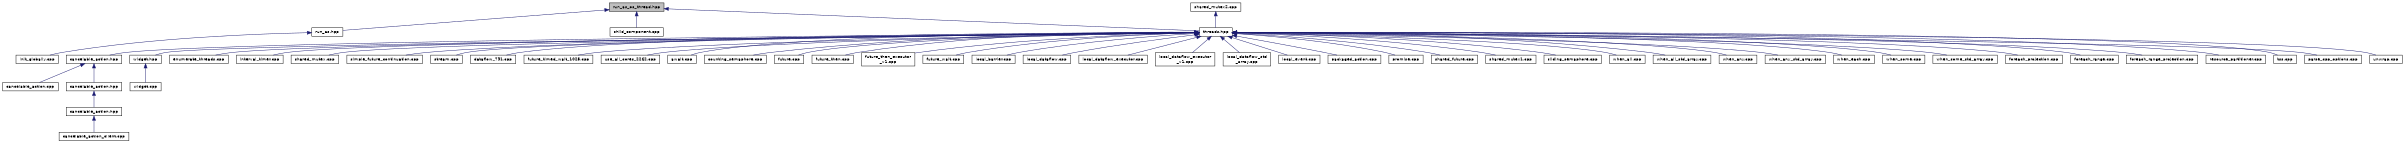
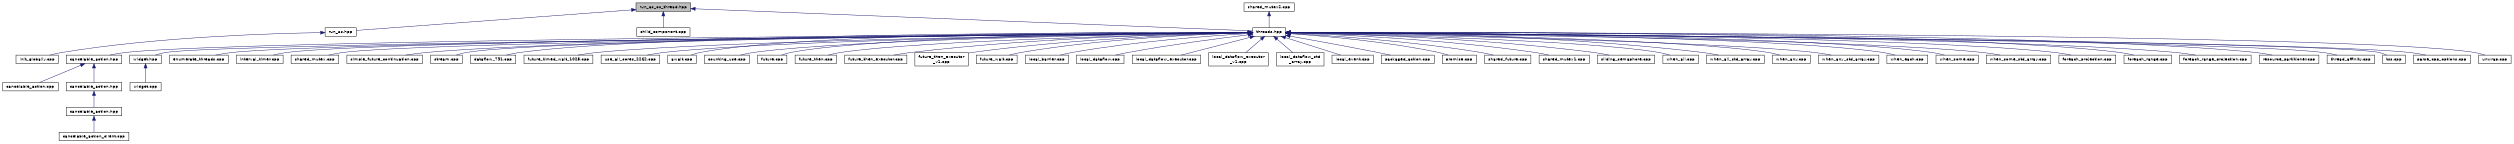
(735, 59) -> (727, 59)
none -> (876, 59)
none -> (2351, 59)
